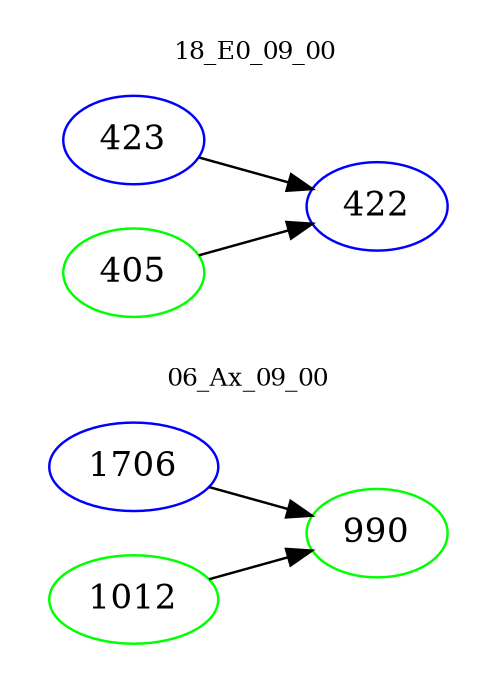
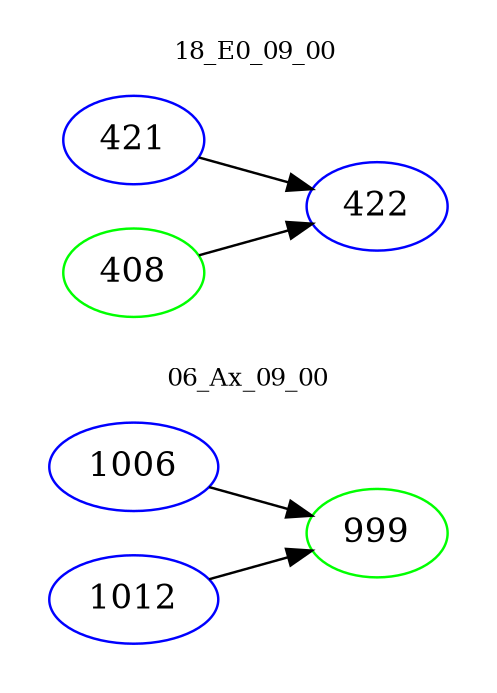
(134, 140) -> (134, 140)
(134, 273) -> (134, 273)
(134, 467) -> (134, 467)
(377, 533) -> (377, 533)
(134, 599) -> (134, 599)
